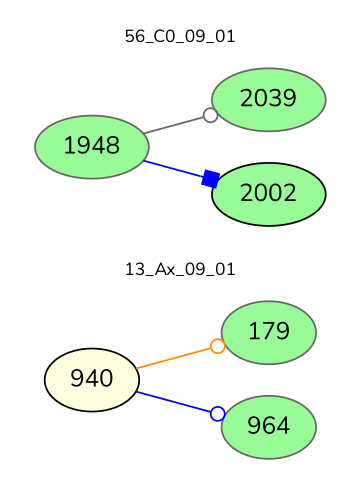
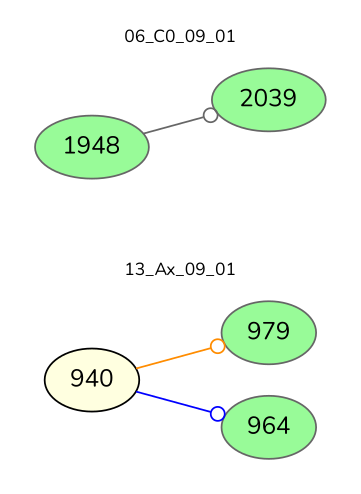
(180, 38) -> (180, 38)
(269, 194) -> none
(269, 333) -> (269, 333)
